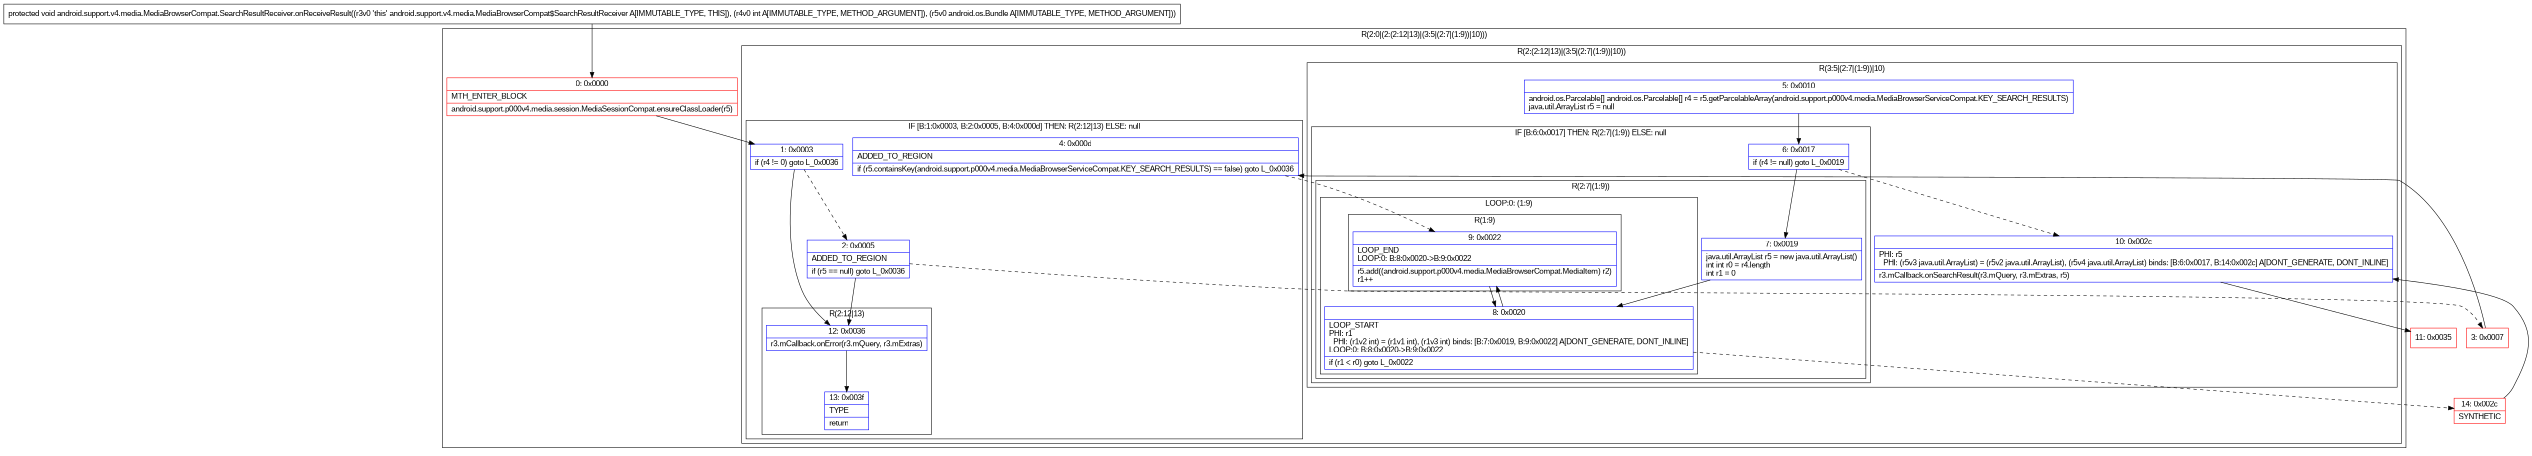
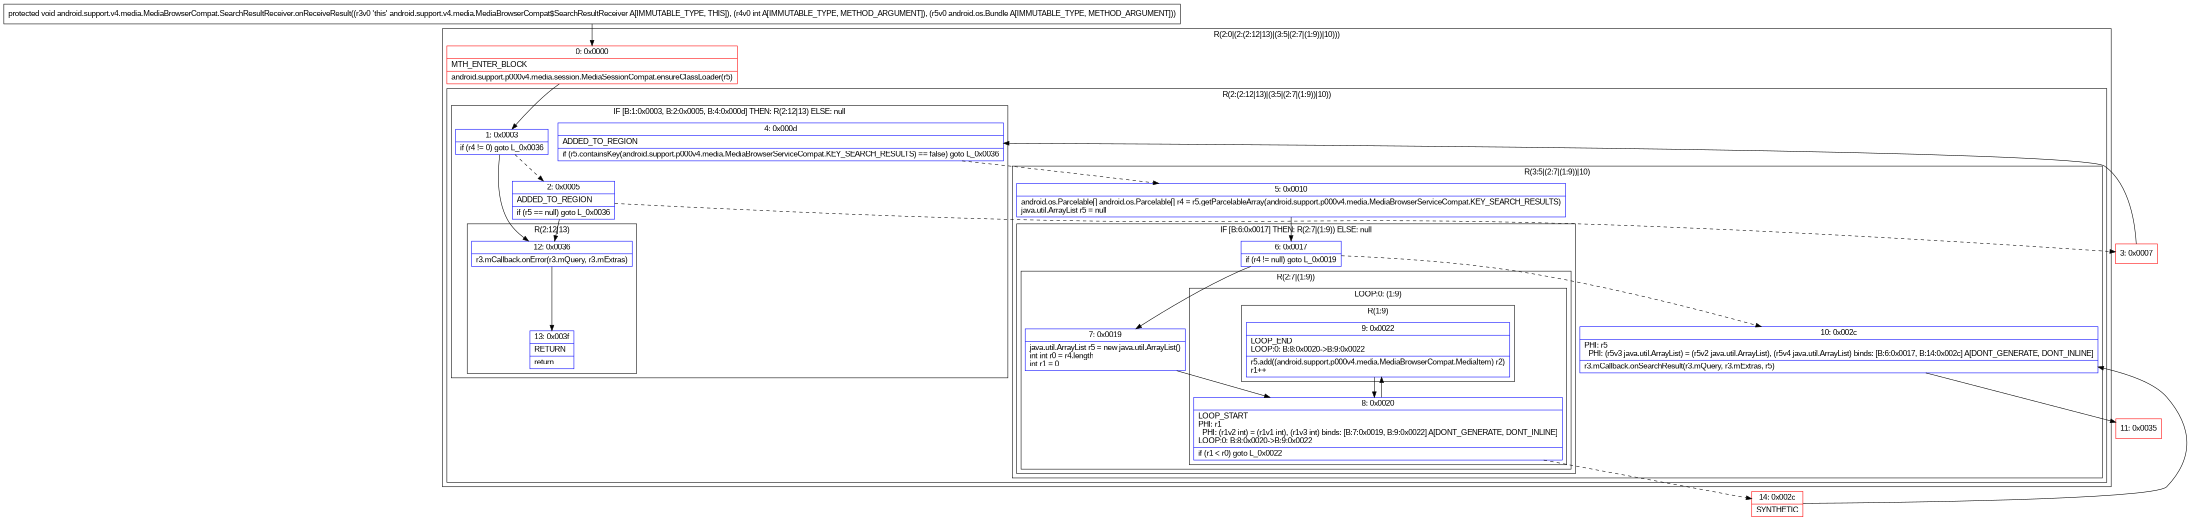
(1366, 201) -> (1058, 171)
(839, 411) -> (550, 350)
